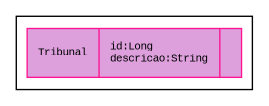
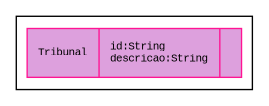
(132, 46) -> (138, 46)
